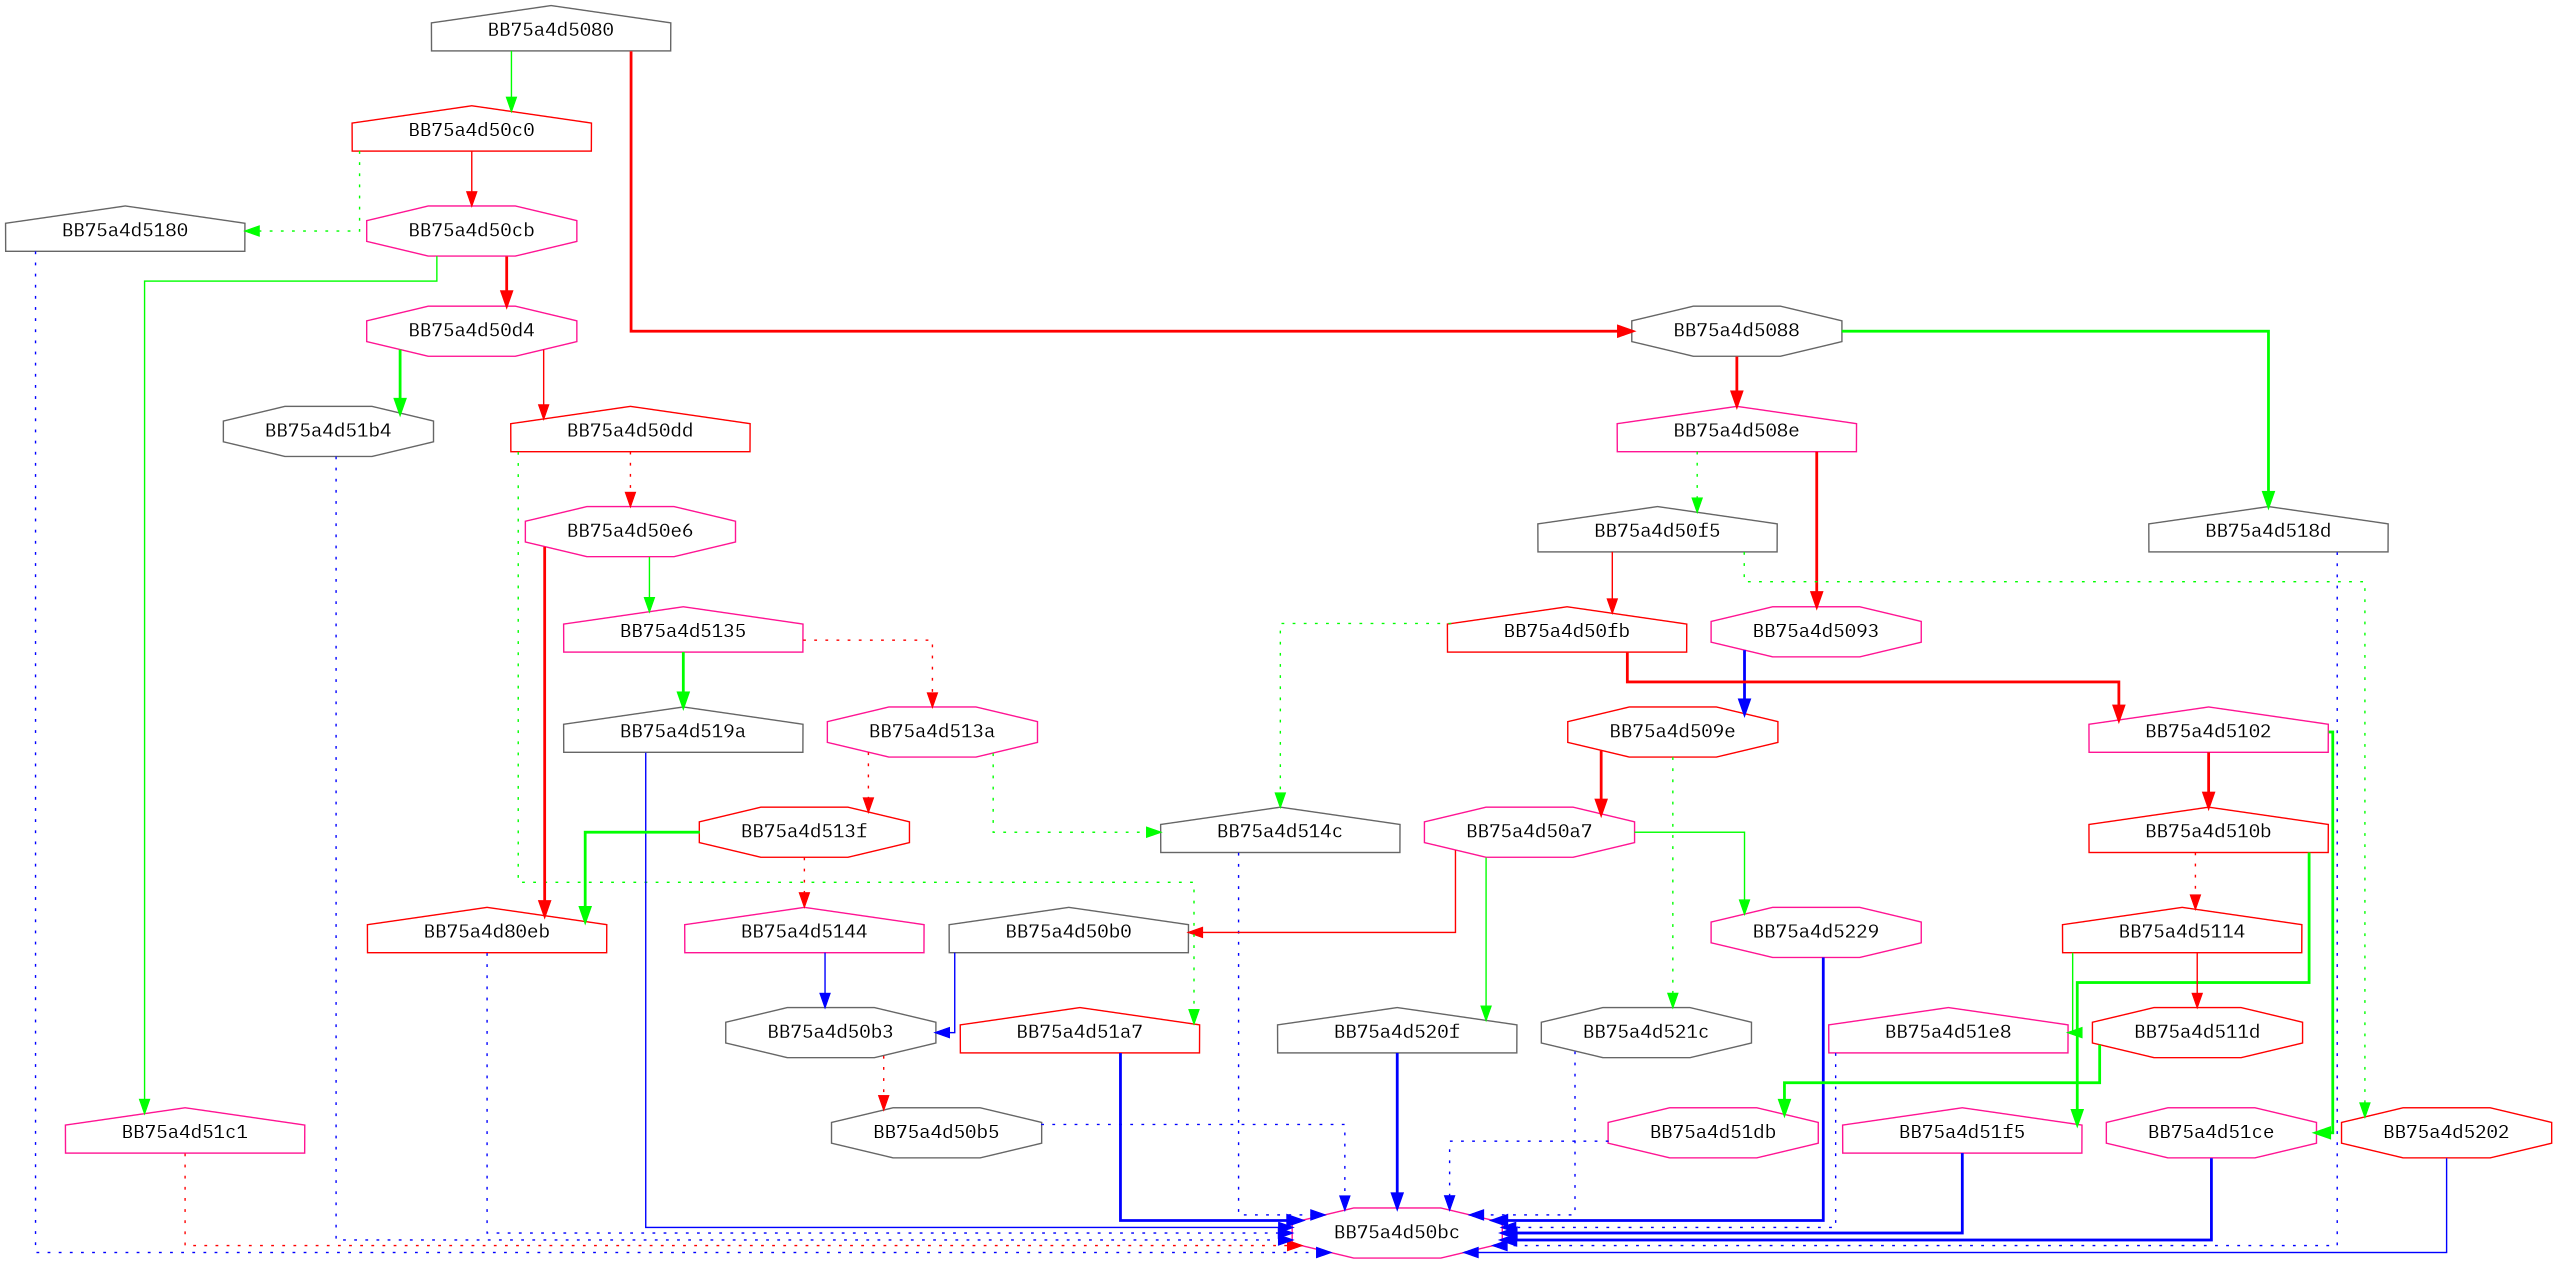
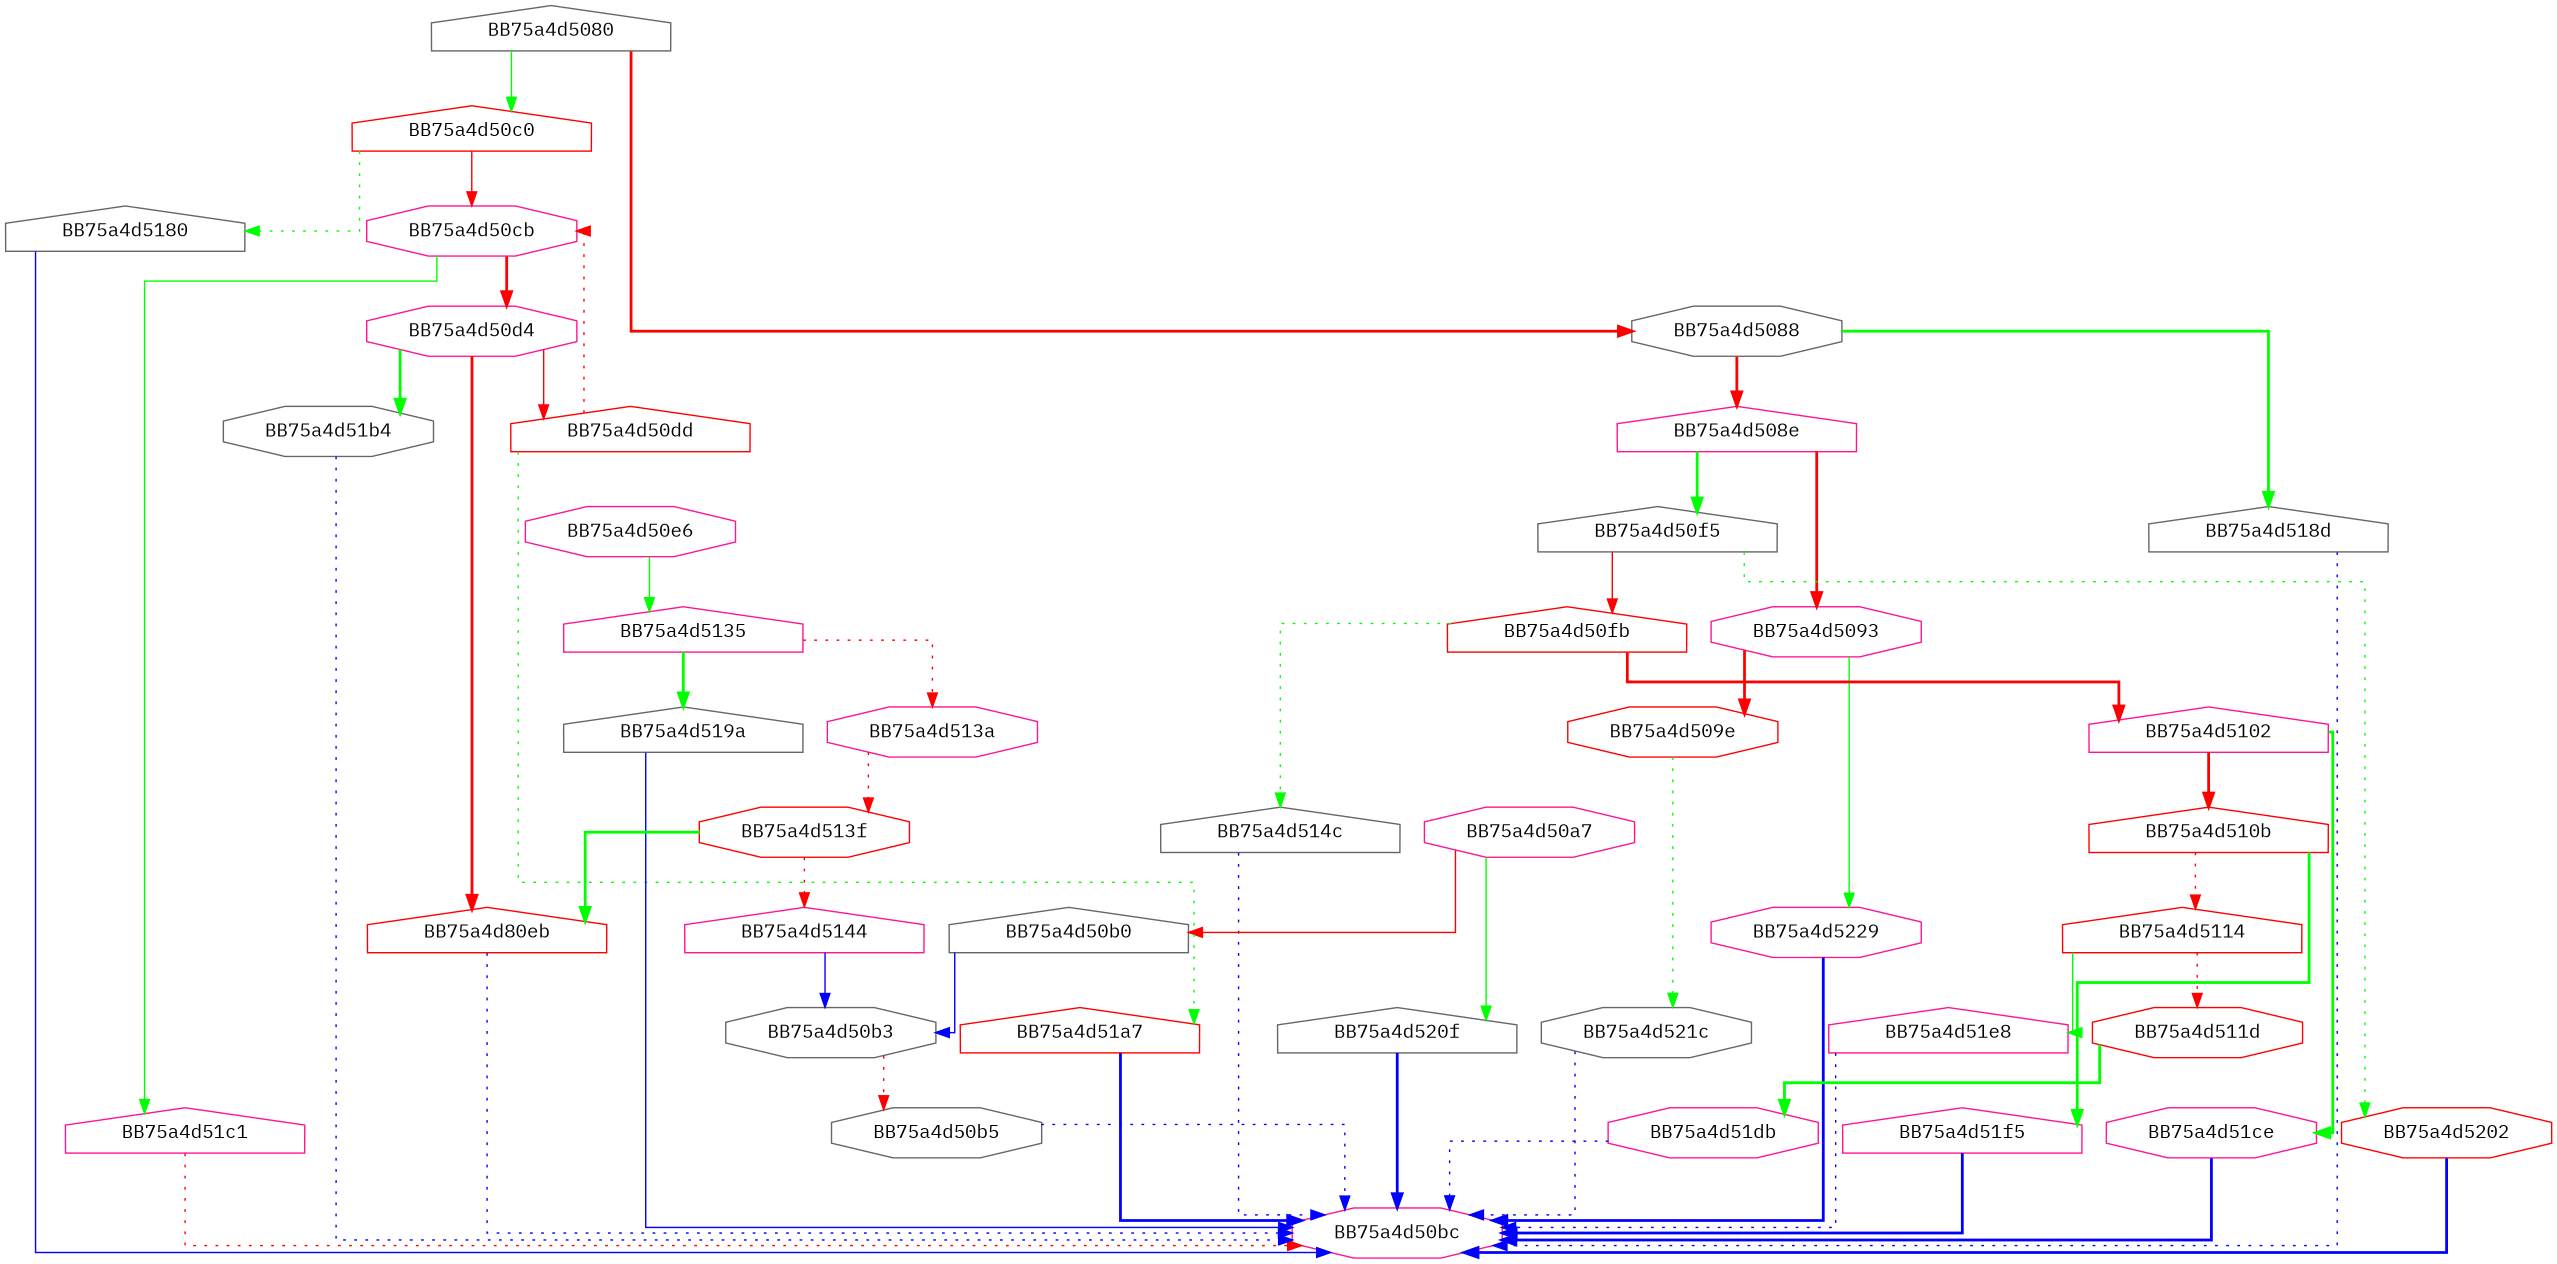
(630, 472) -> (584, 322)
(1697, 475) -> (1697, 475)
(1744, 673) -> (1744, 673)
(545, 724) -> (472, 626)
(1601, 775) -> none
(1030, 832) -> none
(1723, 832) -> (1849, 775)
(2197, 973) -> (2197, 973)
(176, 1252) -> (176, 1252)
(2009, 1252) -> (2009, 1252)
